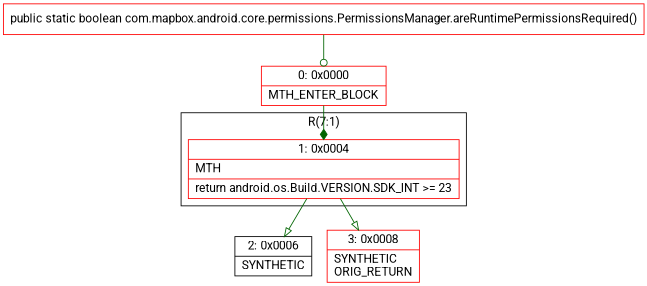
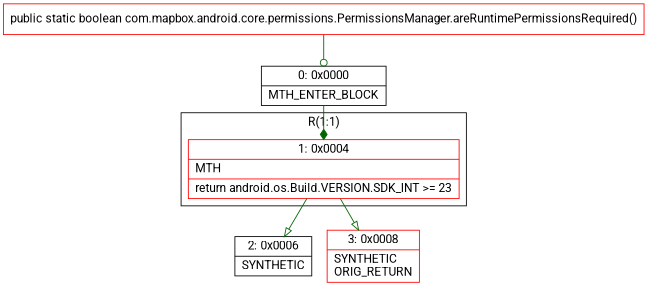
(324, 86) -> (324, 86)
(324, 123) -> (324, 123)
